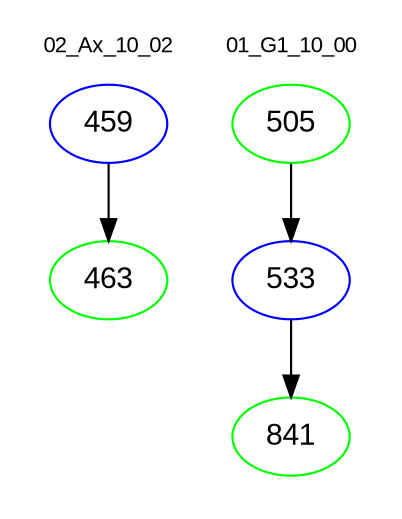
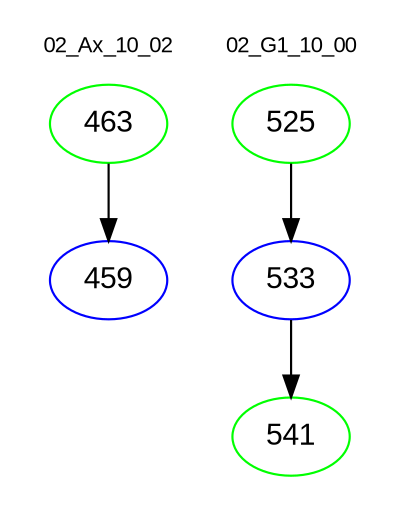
(292, 47) -> (292, 47)
(291, 124) -> (291, 124)
(109, 191) -> (109, 191)
(291, 437) -> (291, 437)
